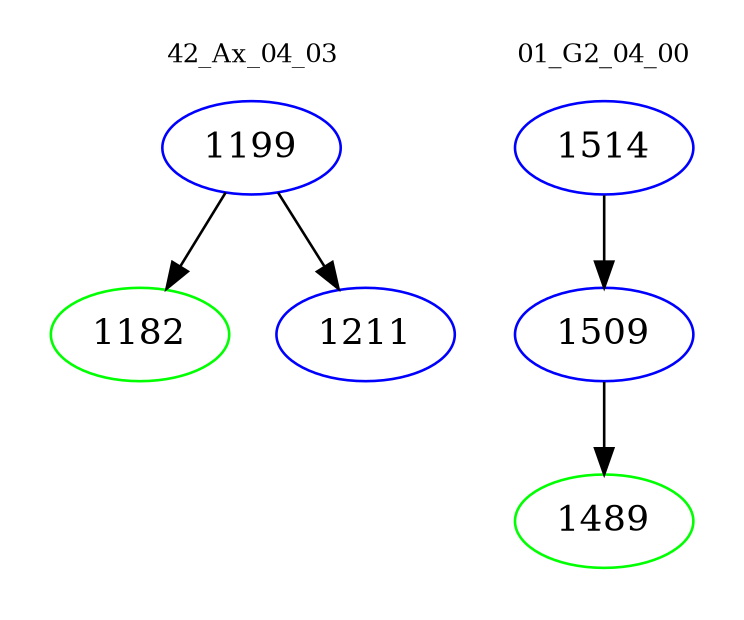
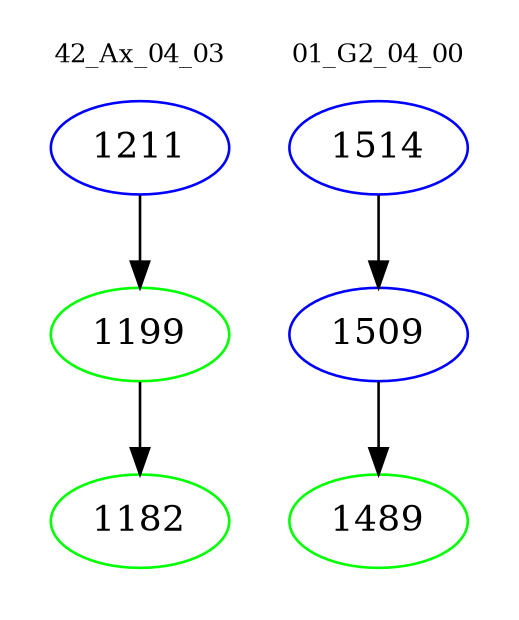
(252, 148) -> (140, 335)
(301, 229) -> (140, 228)
